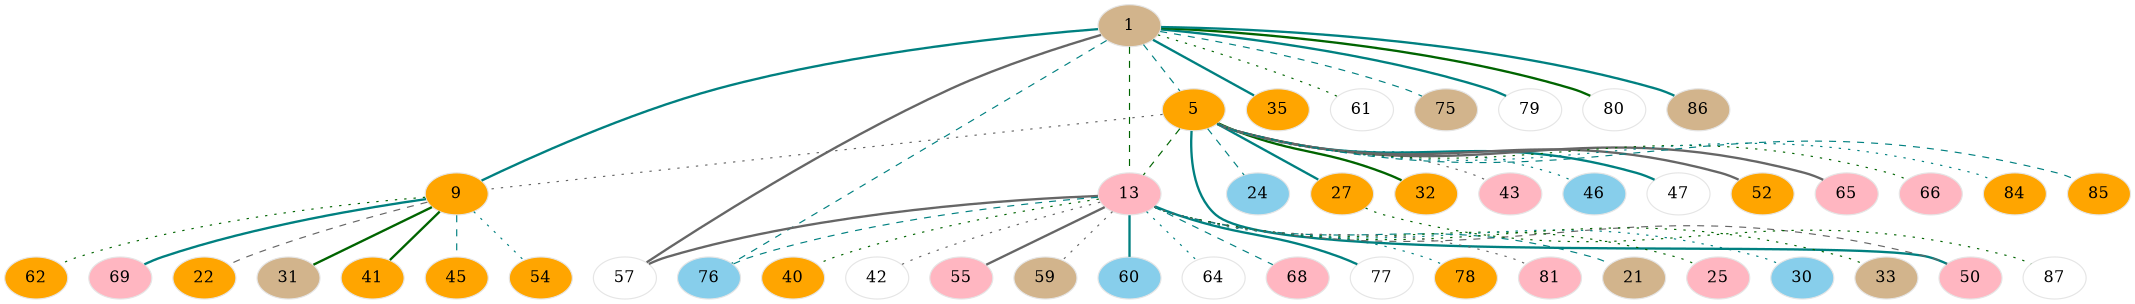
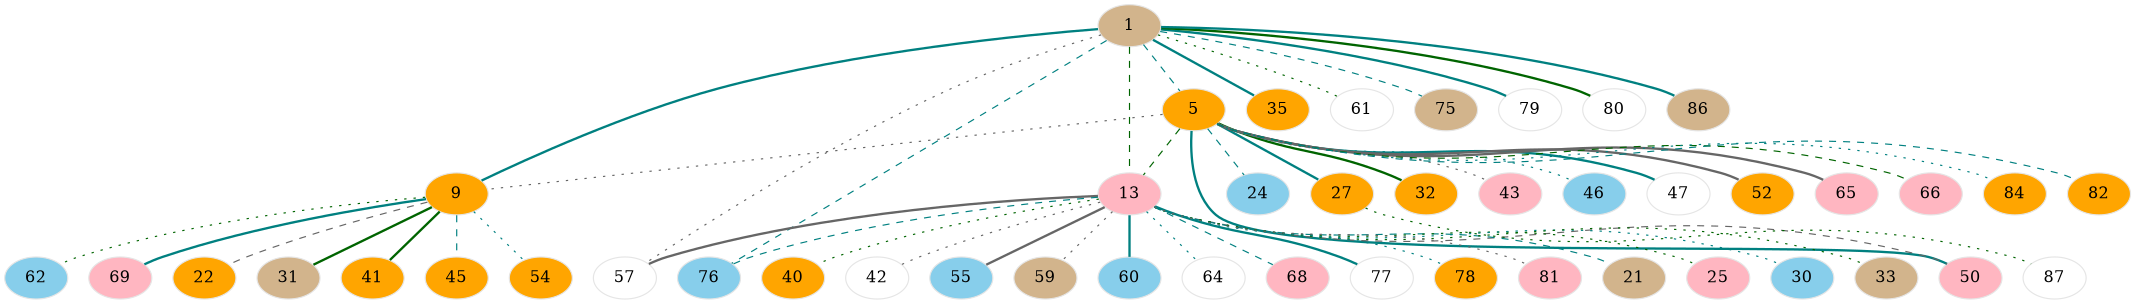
(865, 131) -> (865, 131)
(1562, 152) -> (1562, 152)
(2099, 194) -> (2099, 194)
(36, 278) -> (36, 278)
(961, 278) -> (961, 278)
